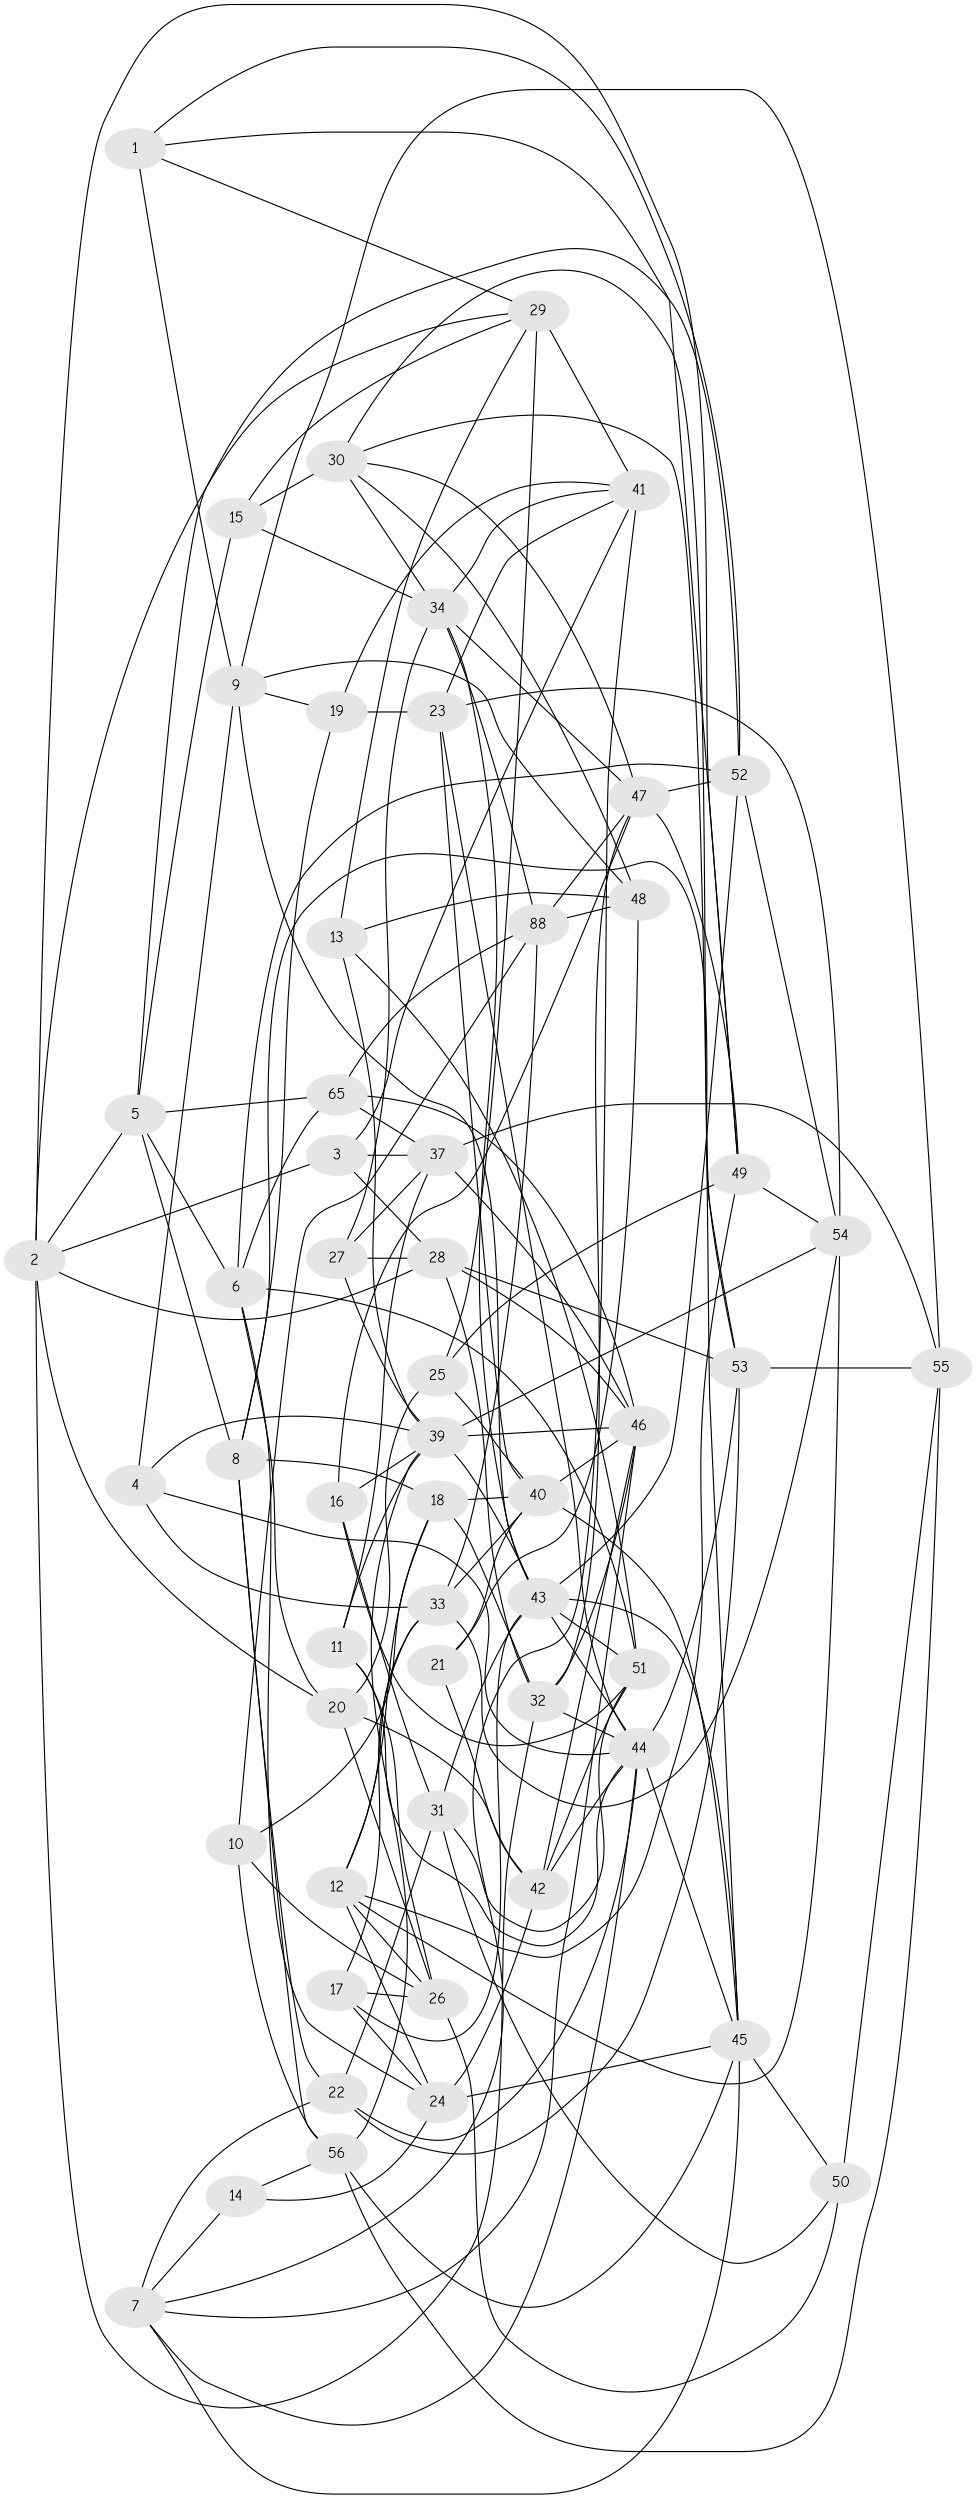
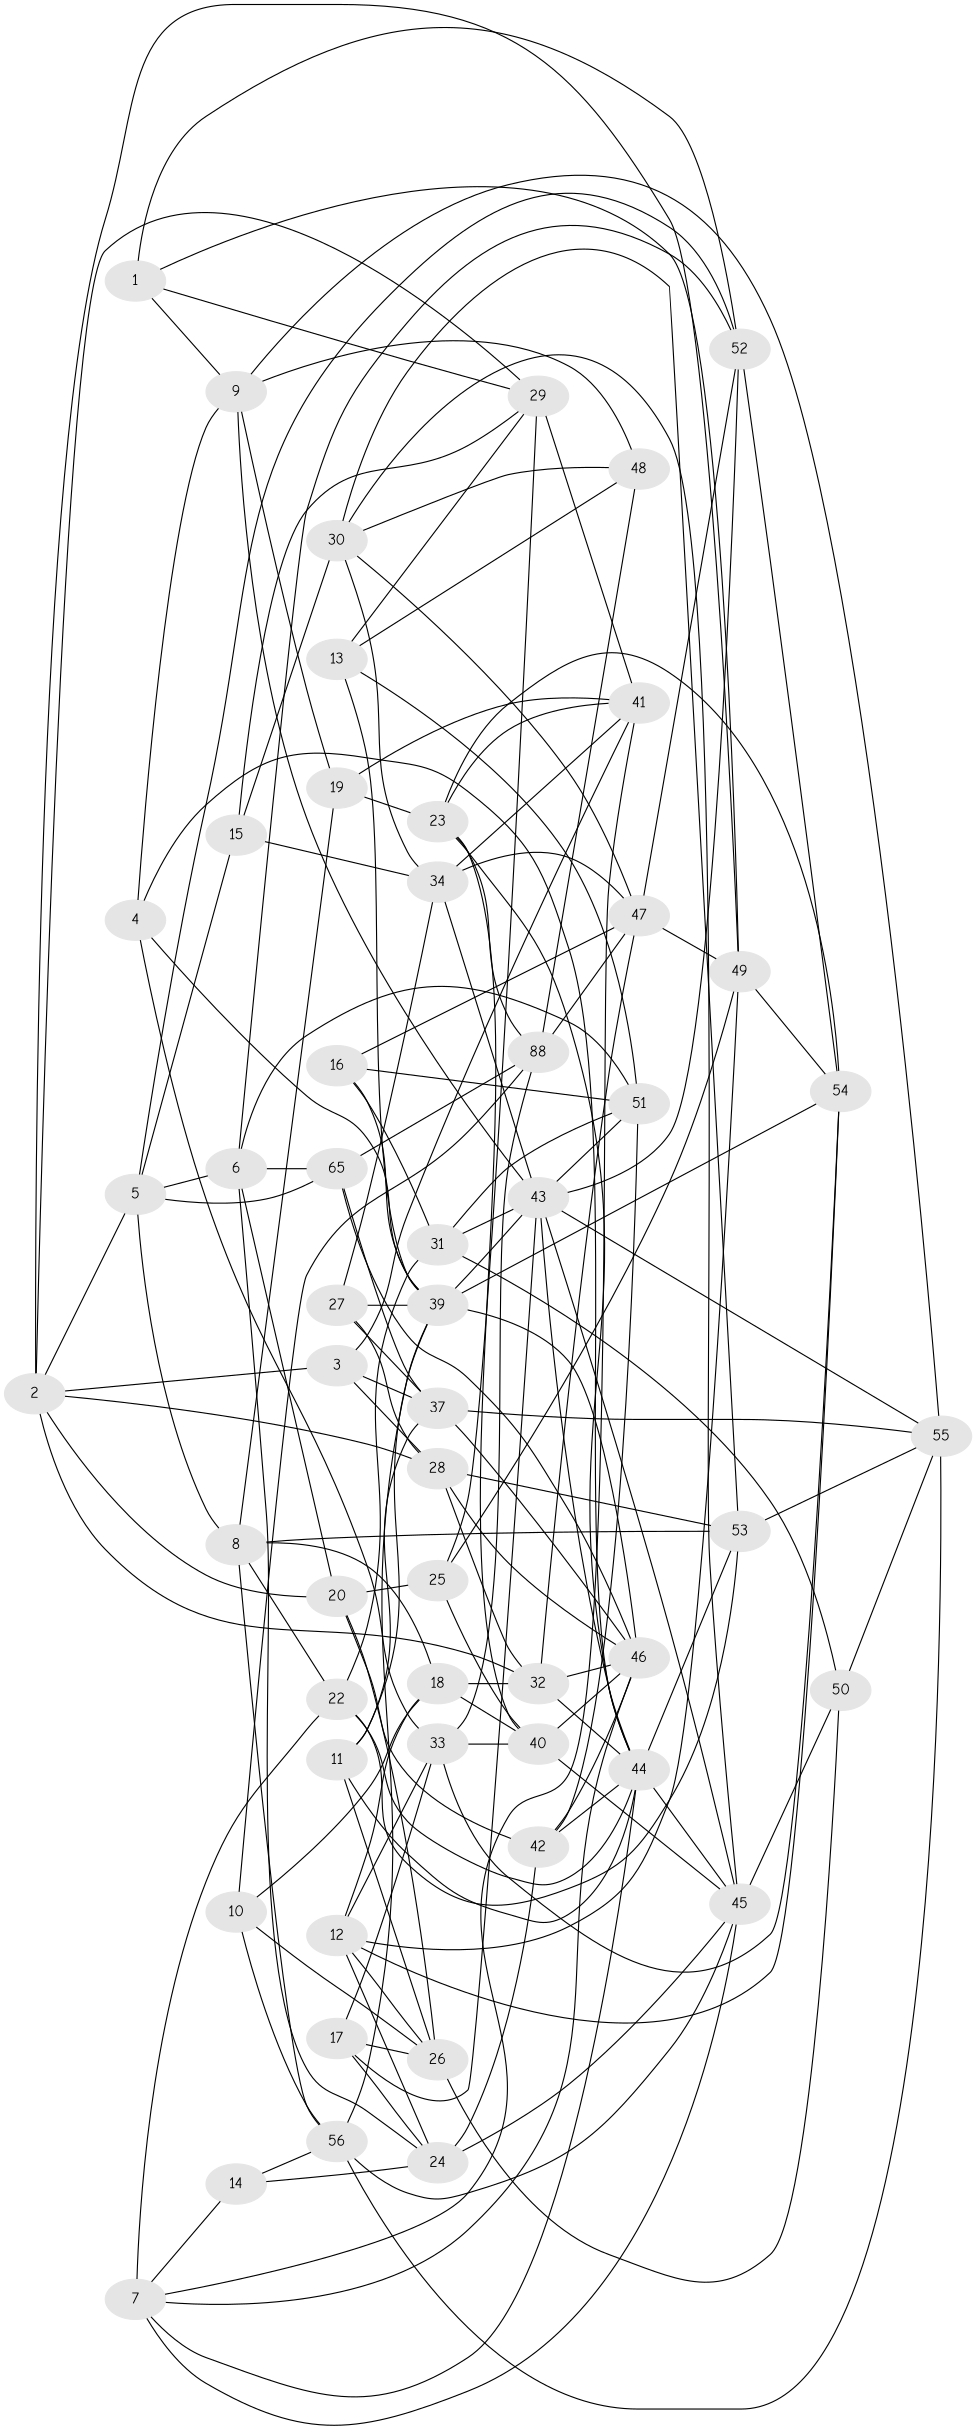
(494, 765) -> (489, 936)
none -> (740, 1317)
(438, 1666) -> none
